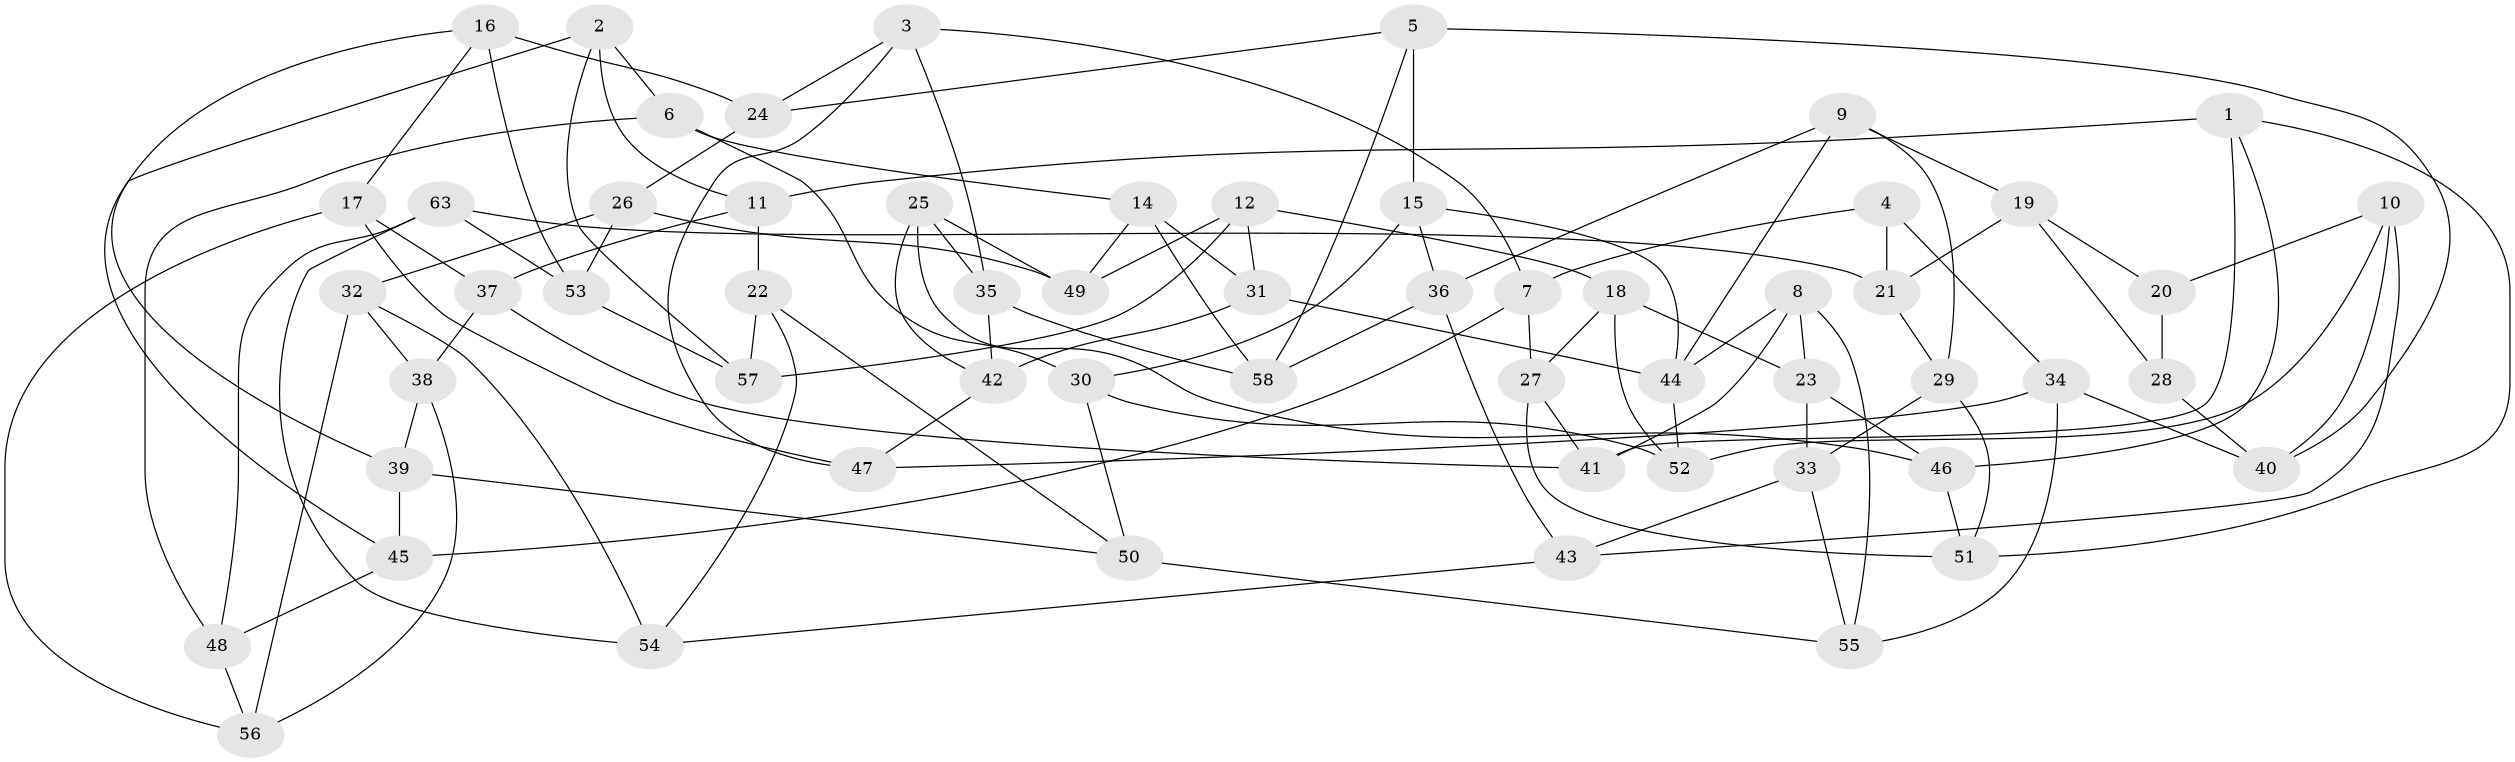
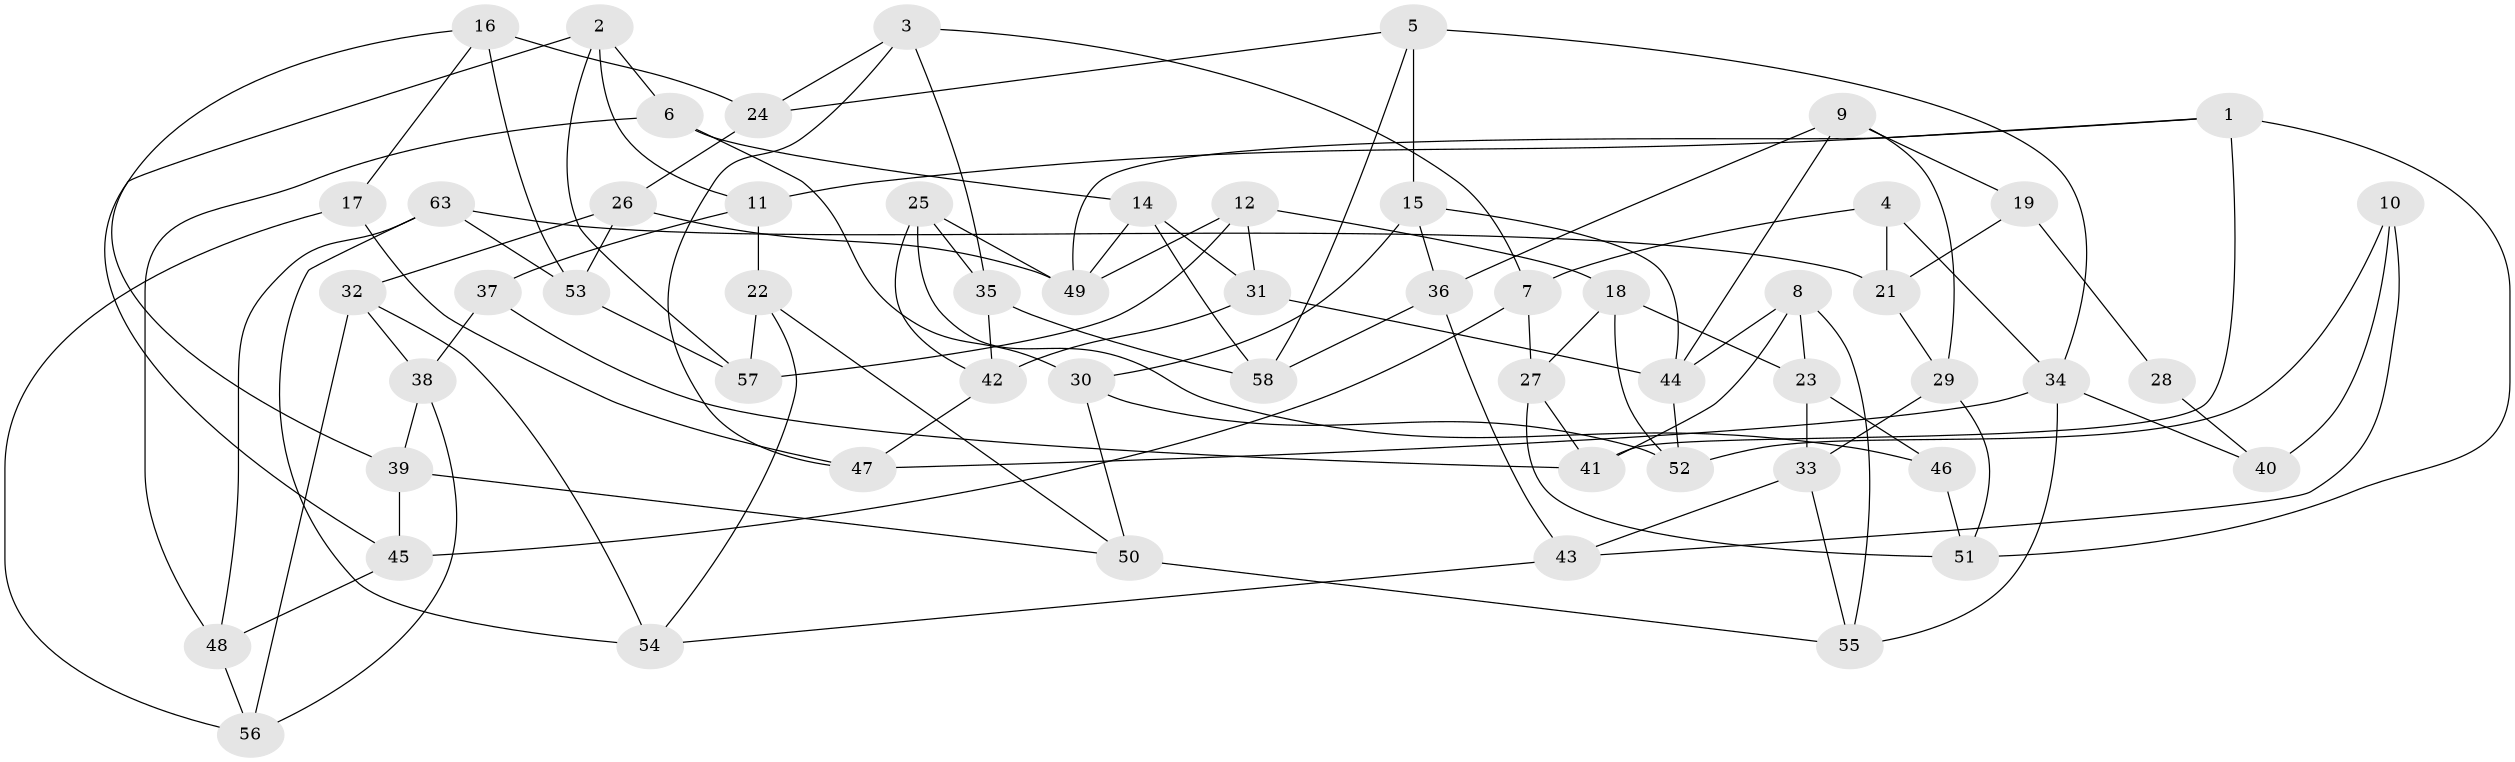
(2125, 68) -> (1860, 85)
(421, 248) -> none
(2162, 293) -> none
(2260, 381) -> (1598, 139)
